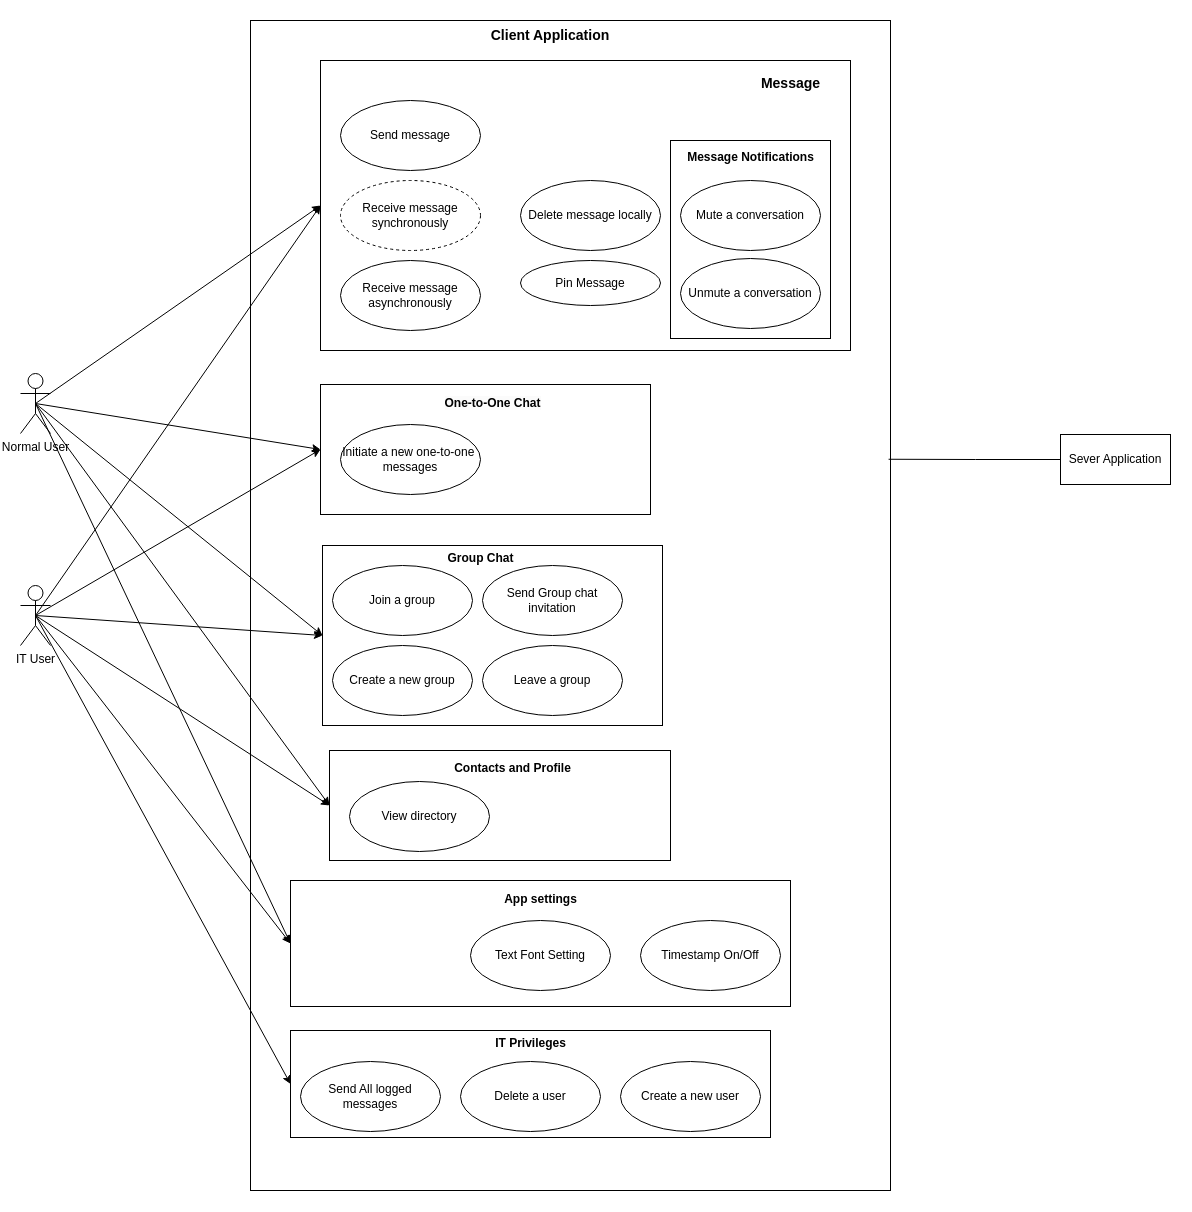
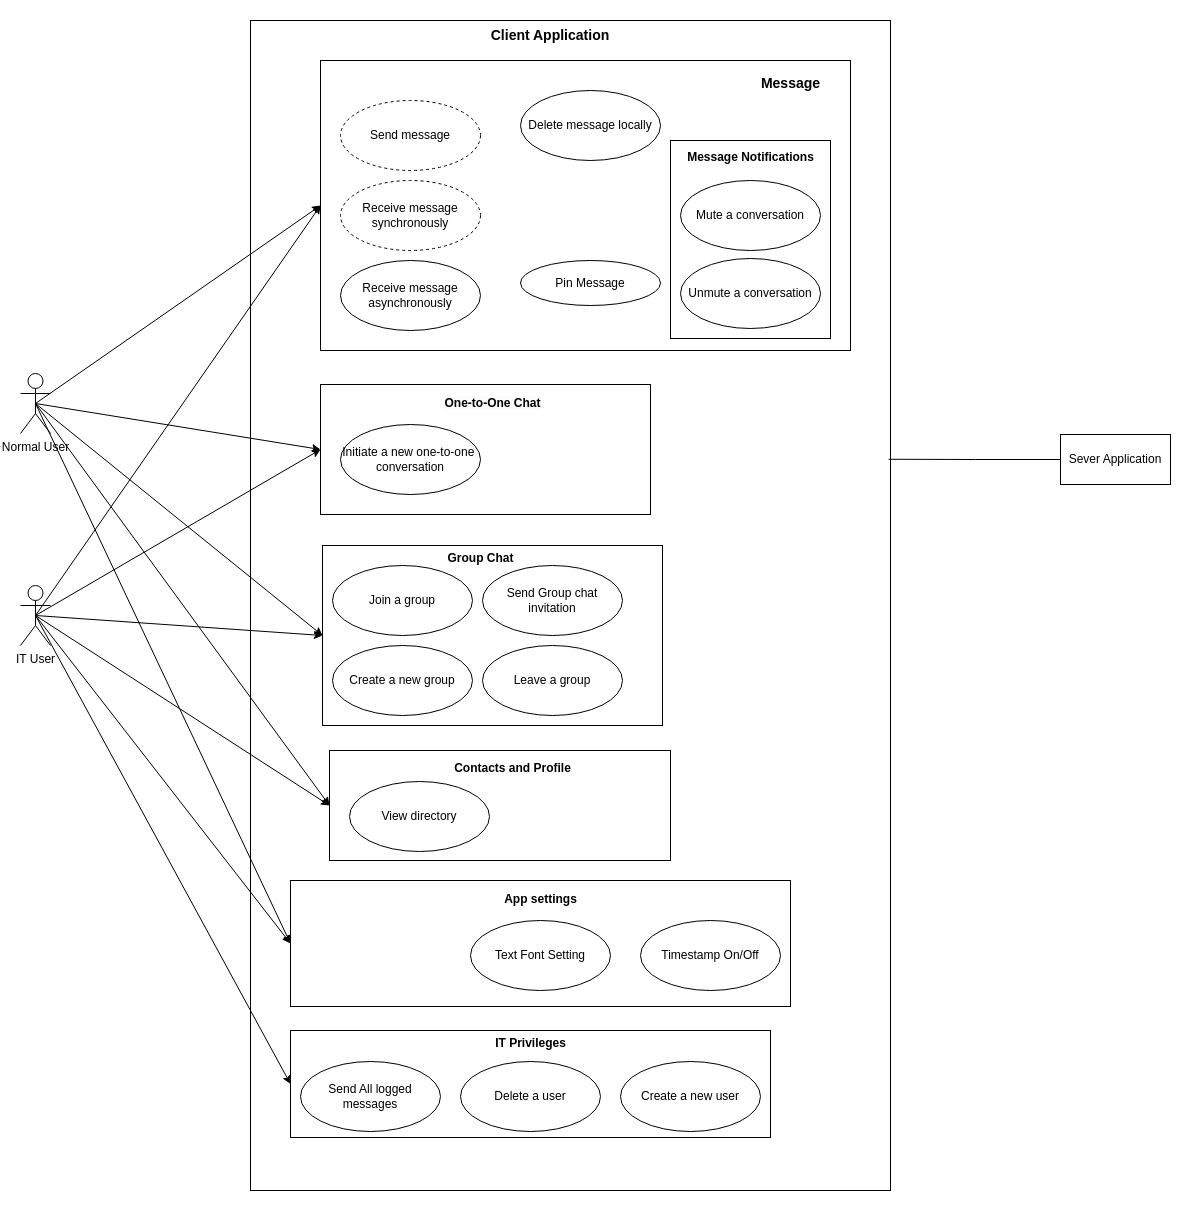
(411, 136) -> (411, 136)
(591, 216) -> (591, 126)
(411, 460) -> (411, 460)
